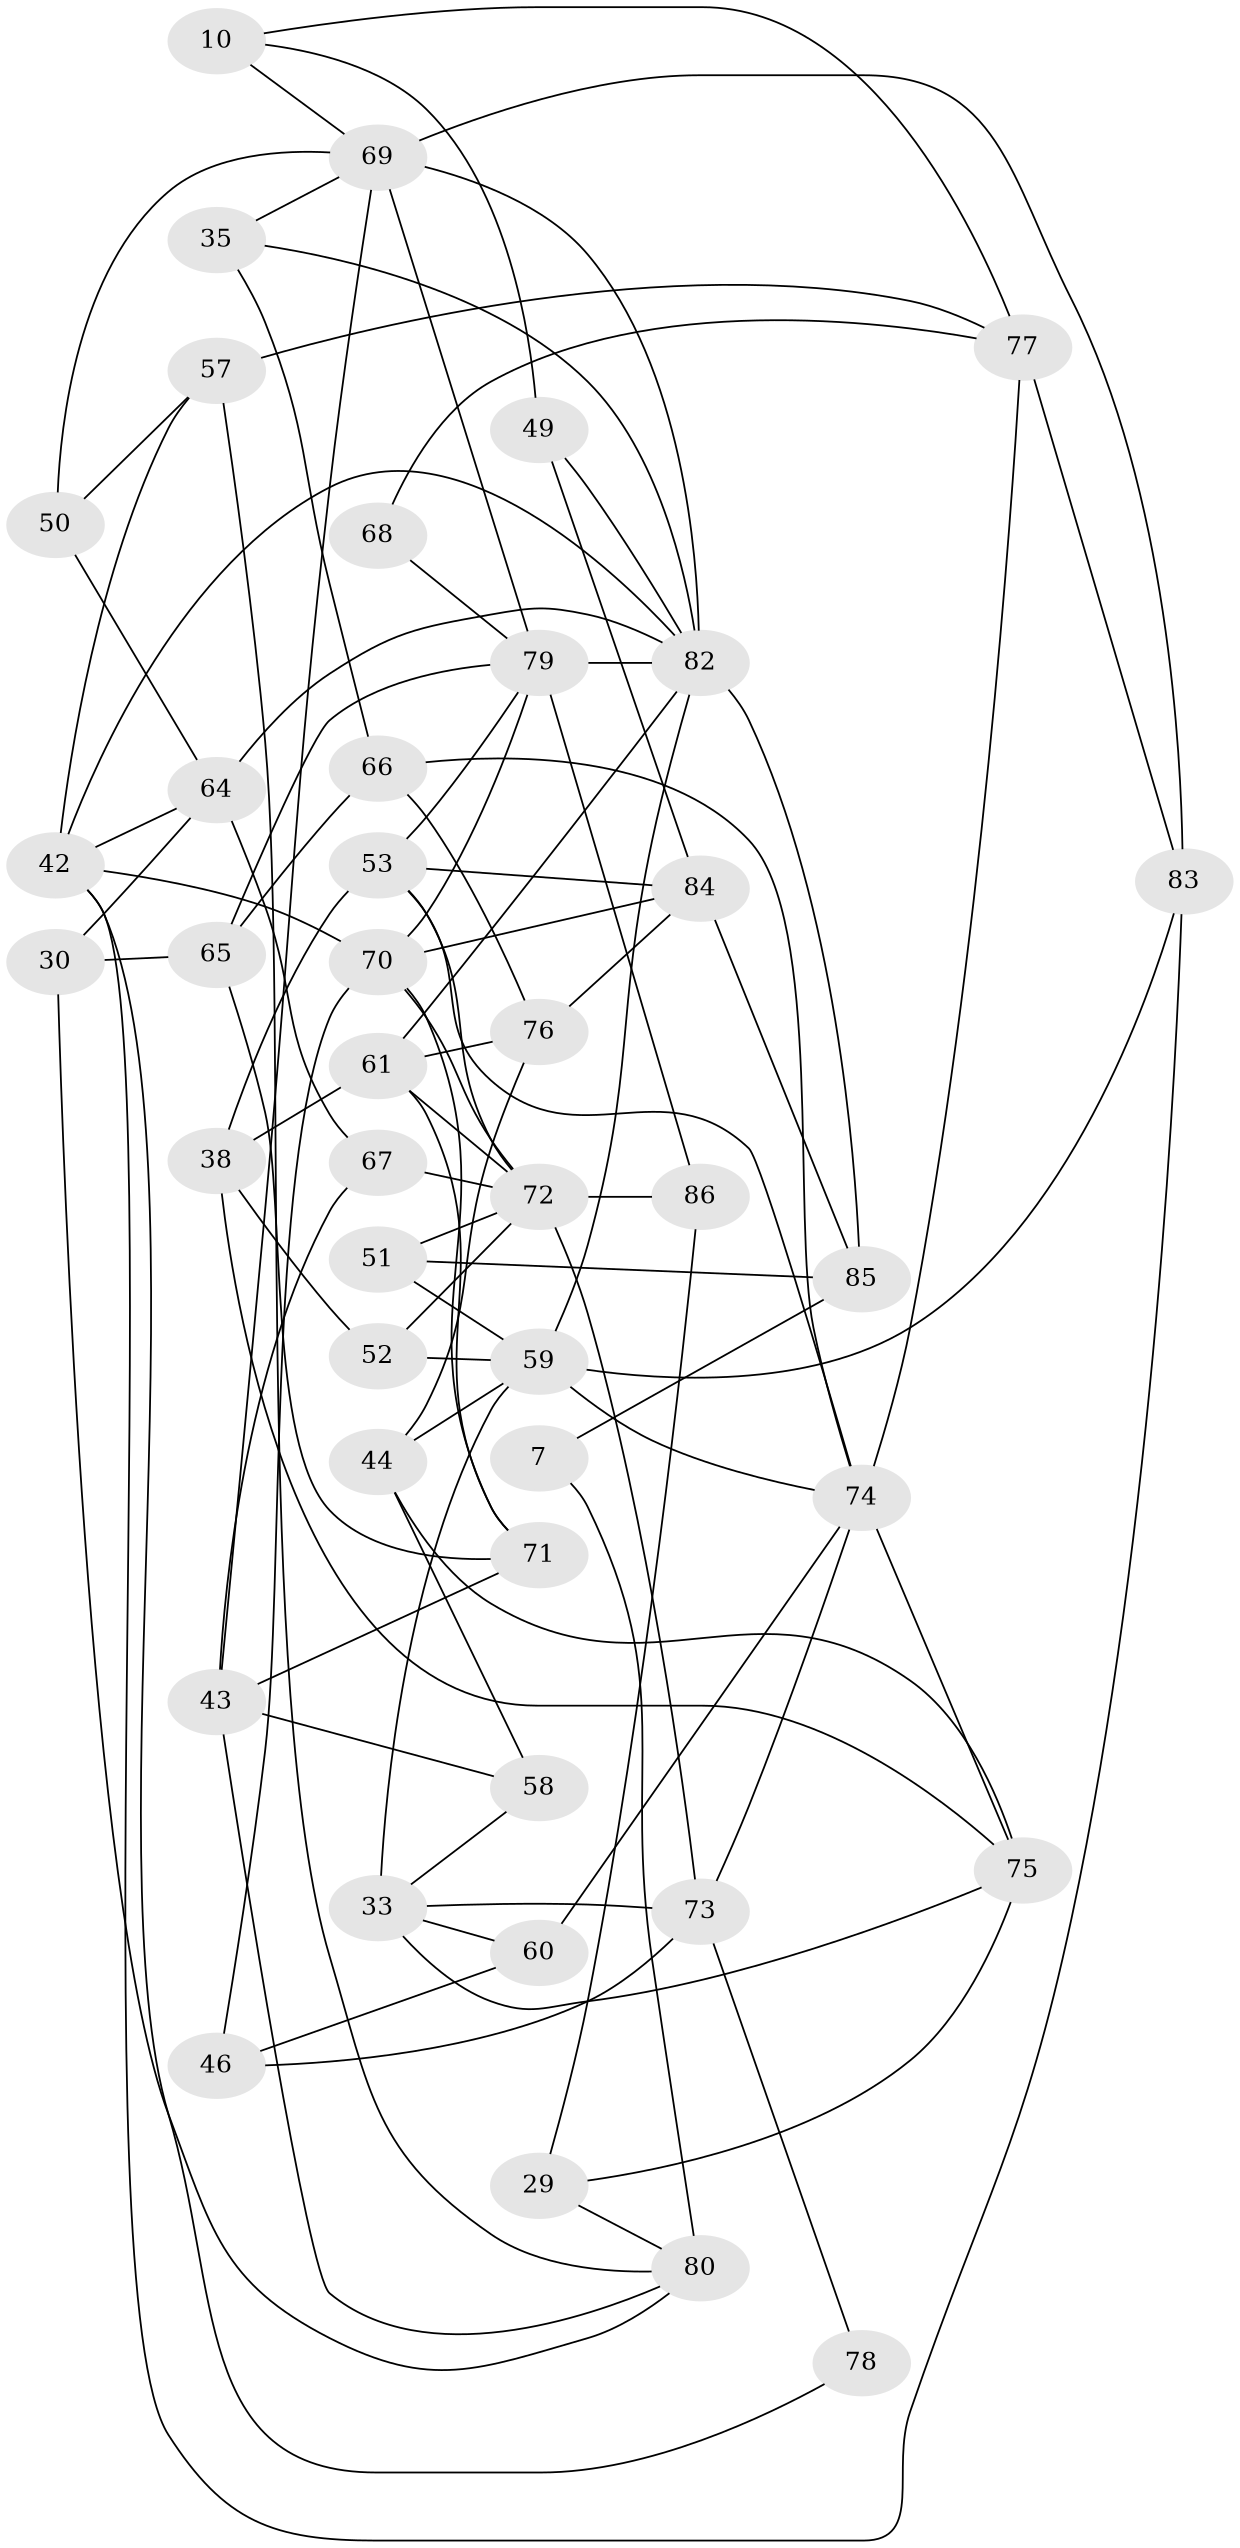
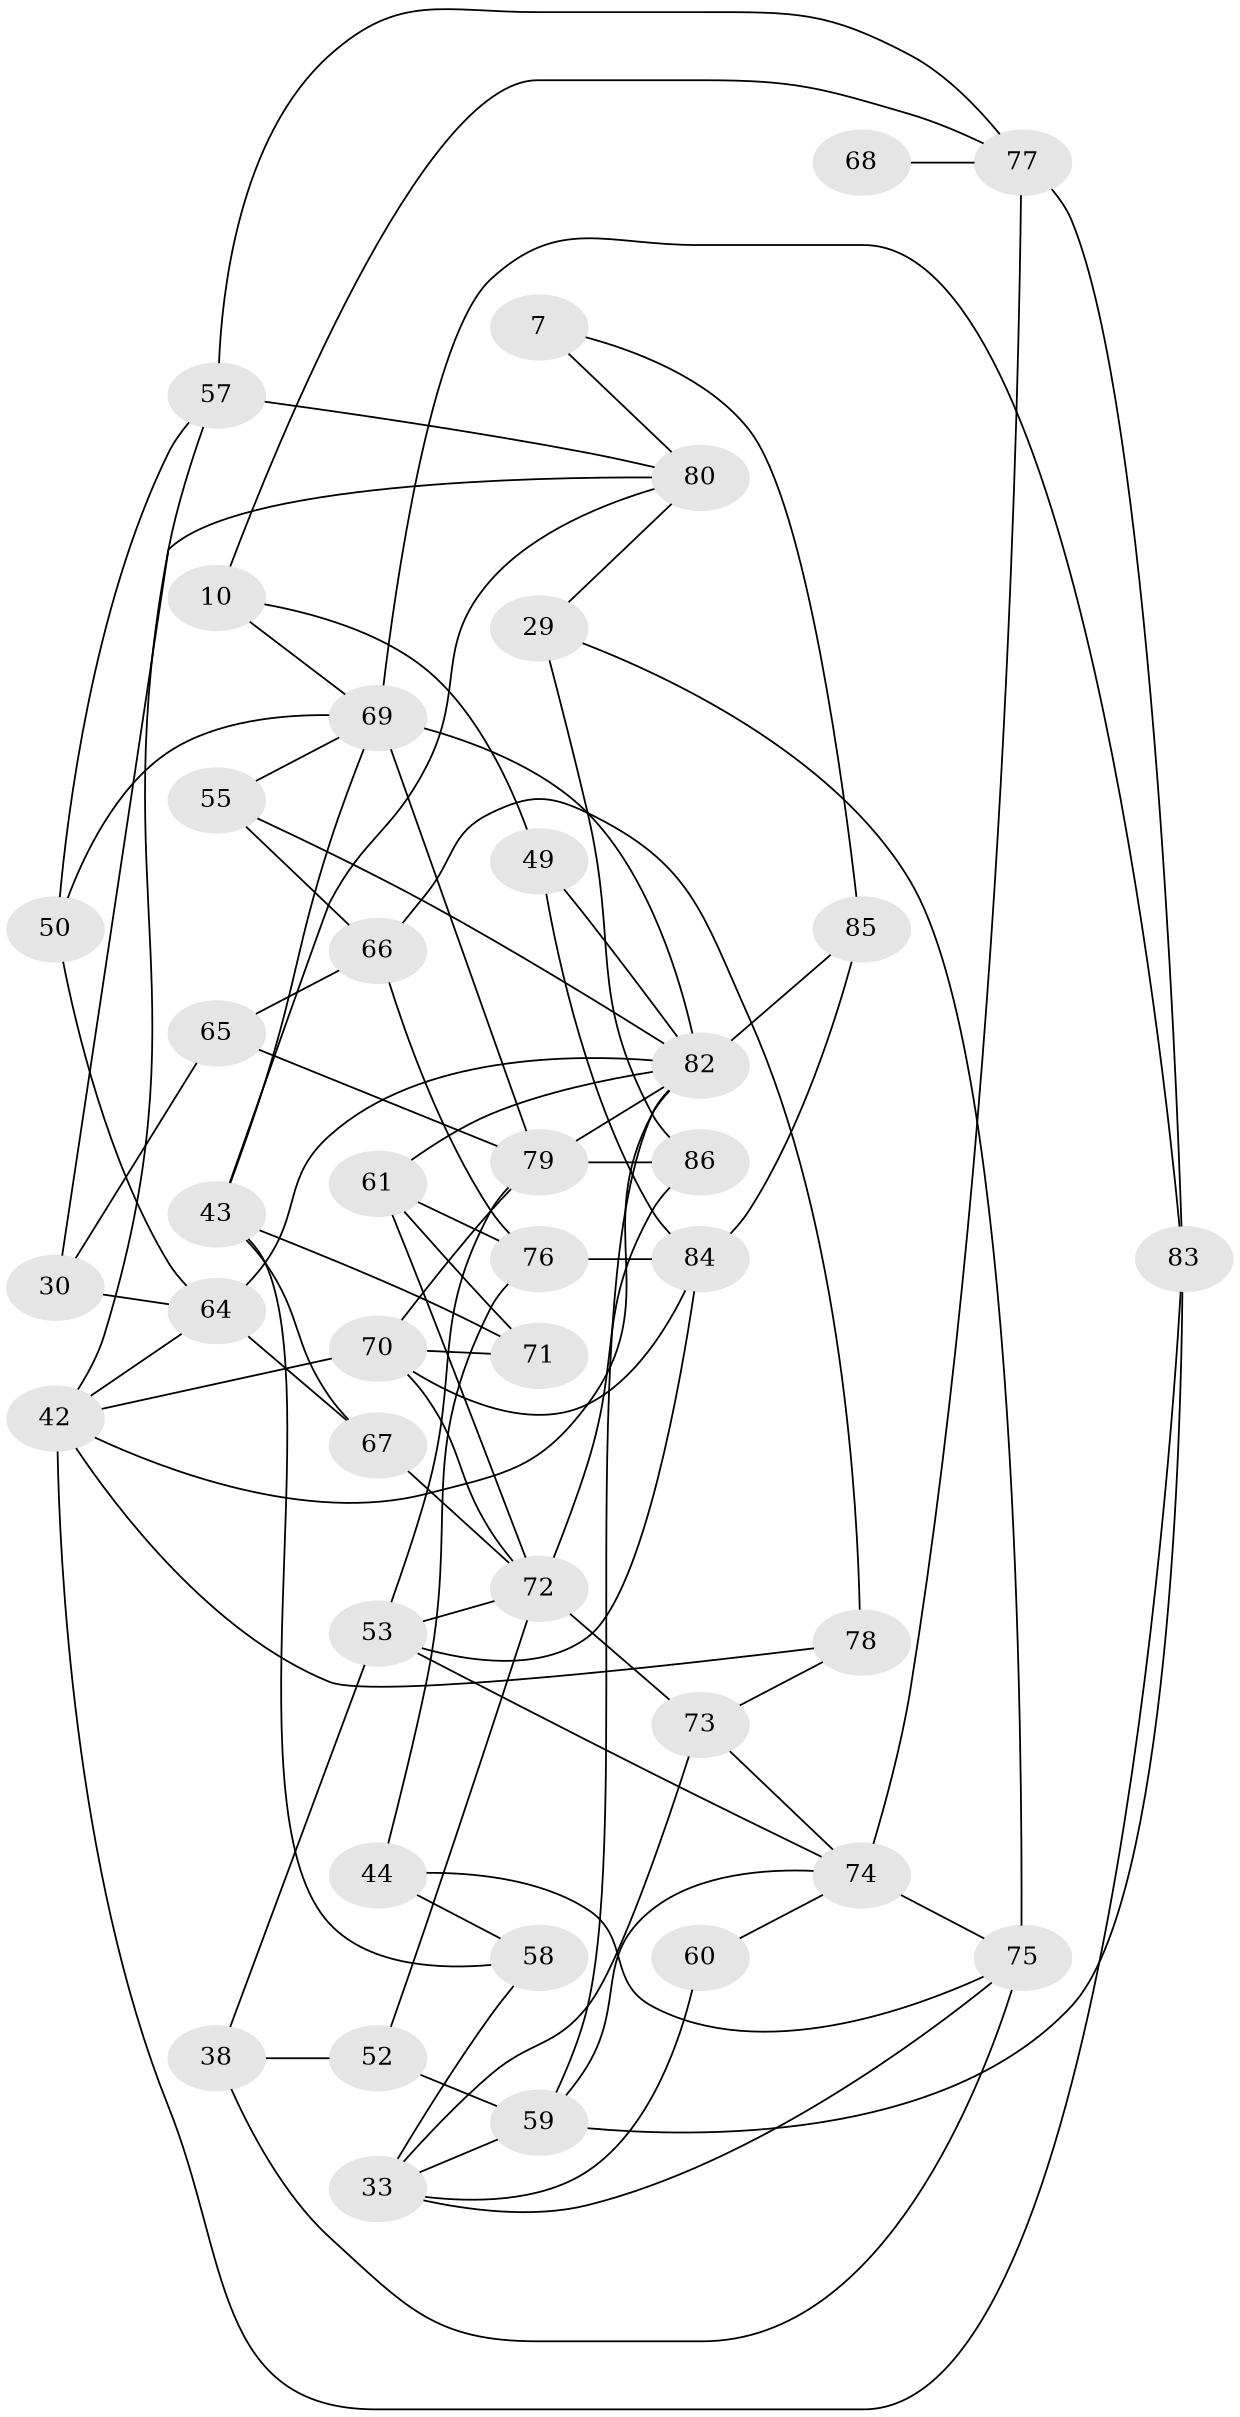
(217, 240) -> (217, 801)
(459, 599) -> none
(794, 980) -> (766, 1061)
(293, 1116) -> none
(378, 1260) -> none
(292, 1407) -> none
(450, 1418) -> none
(217, 2066) -> none
